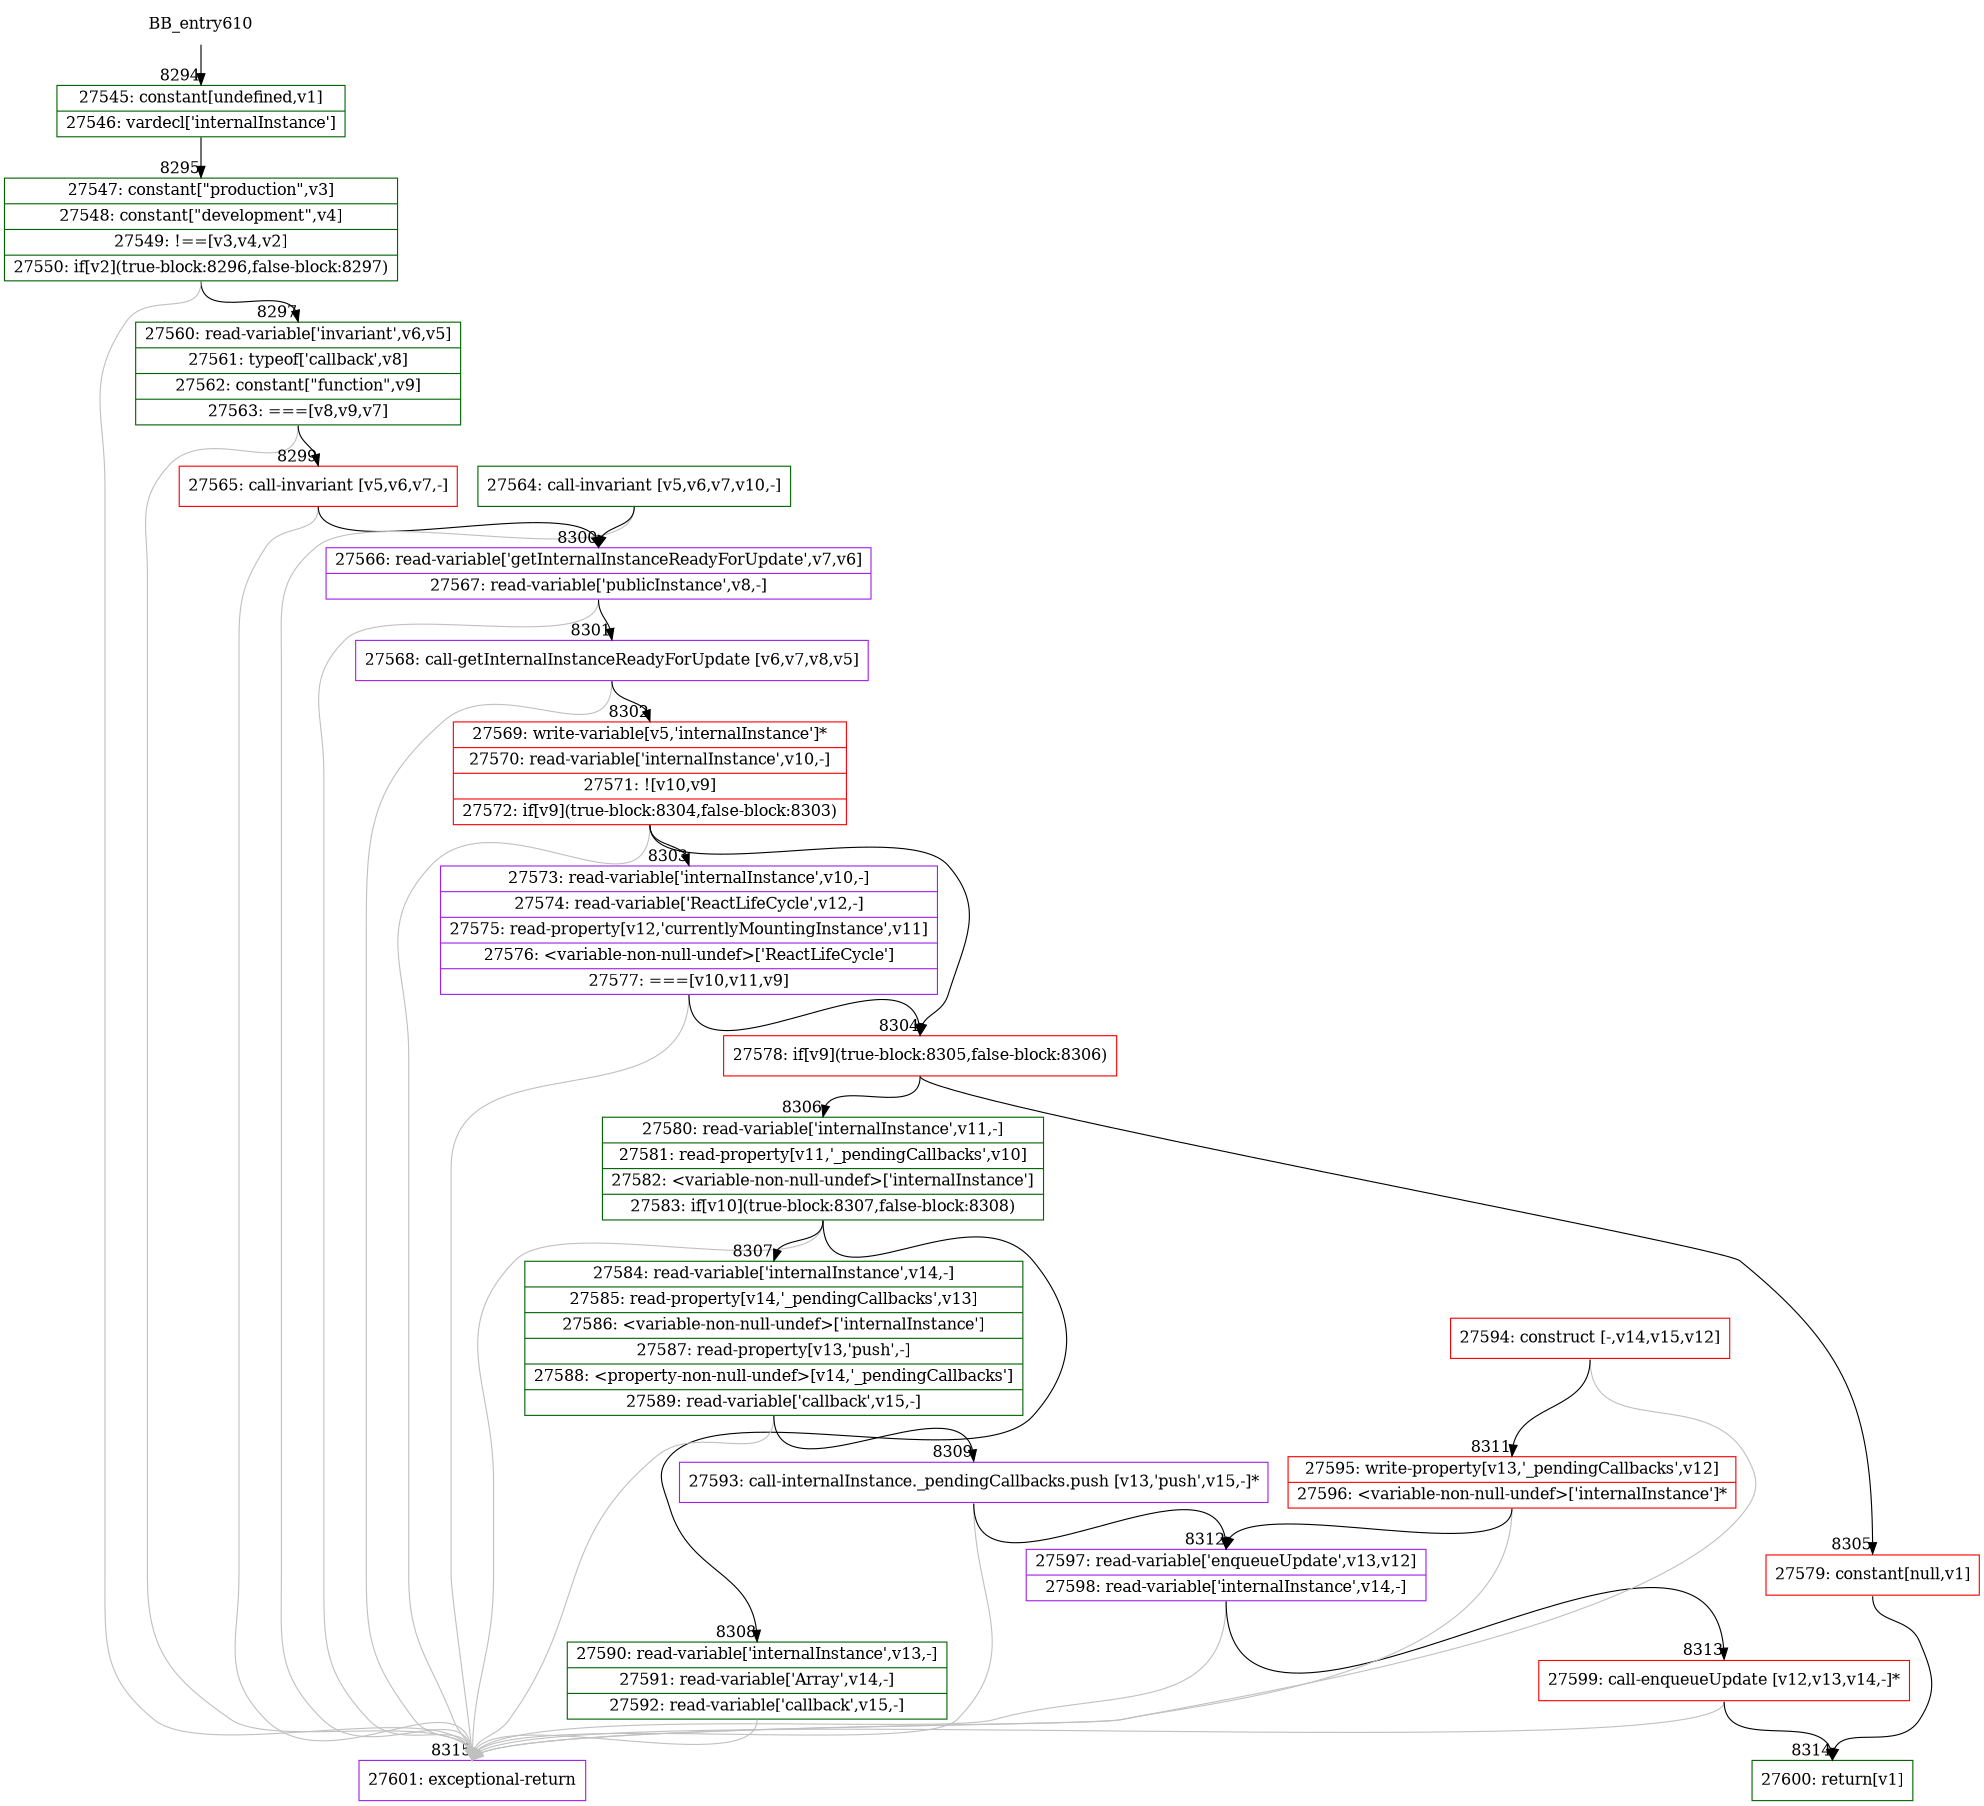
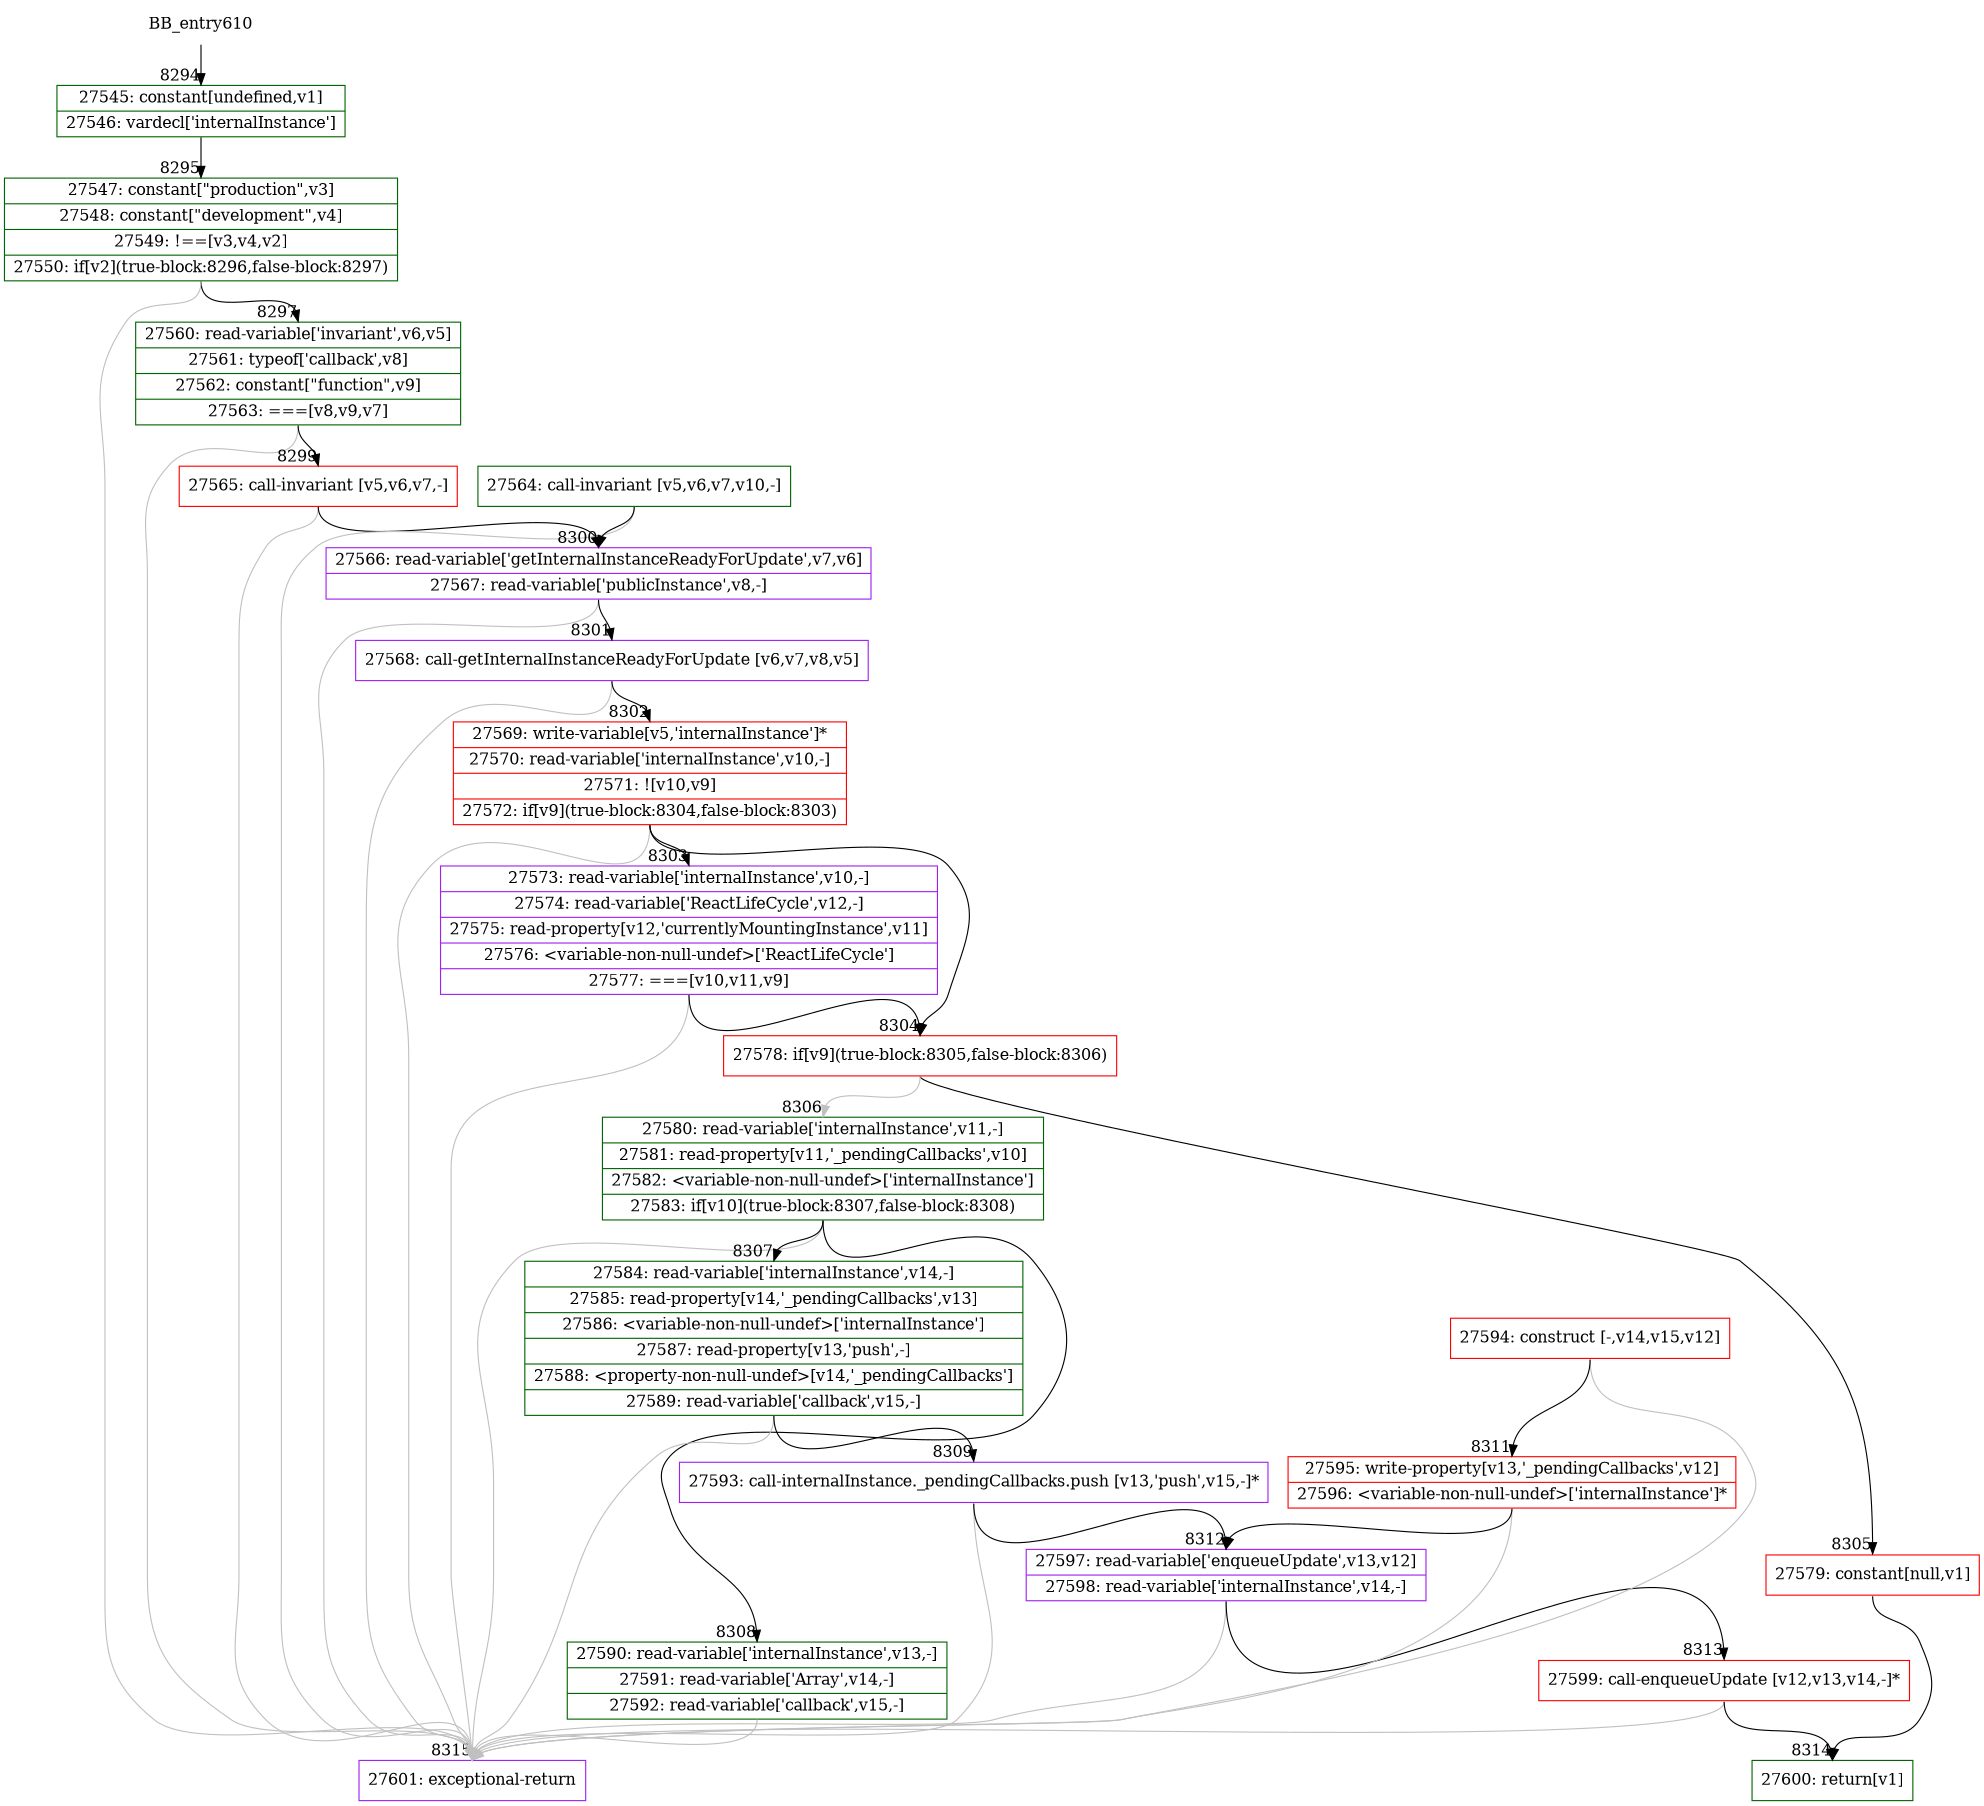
(877, 1097) -> (877, 1097)
